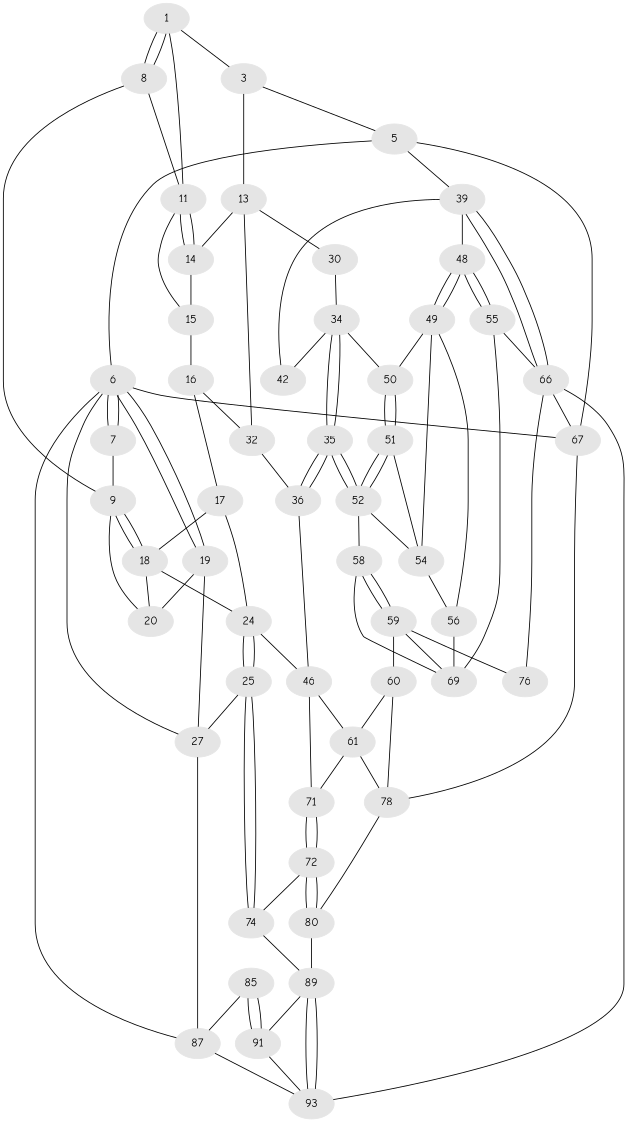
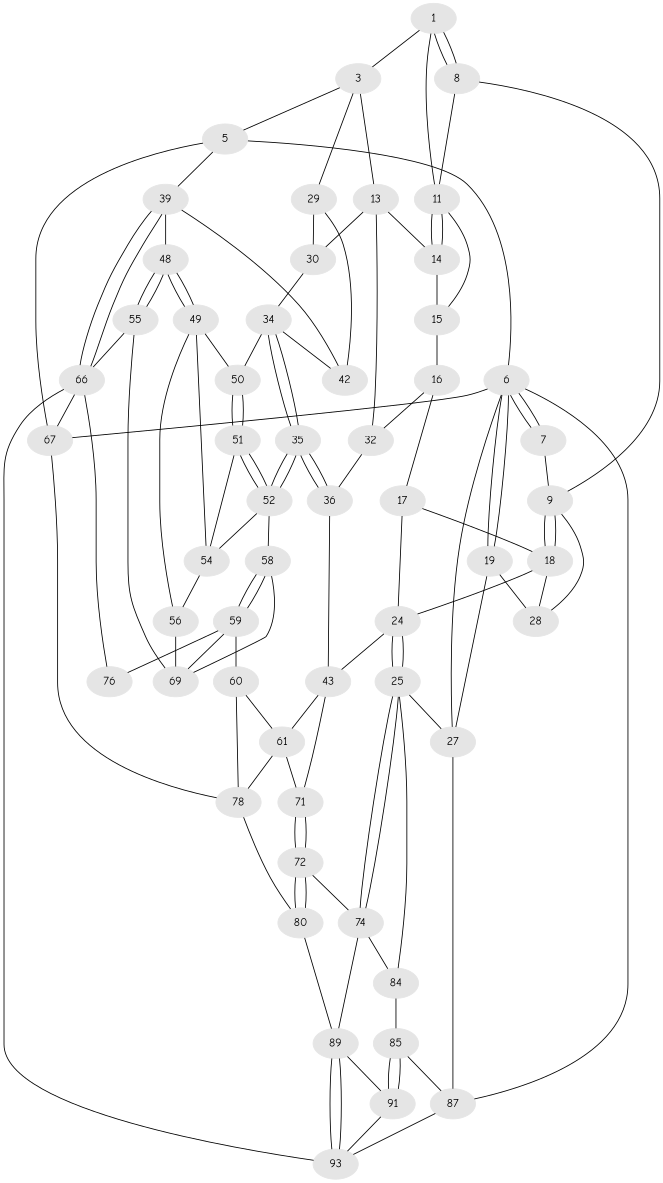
none -> (314, 199)
(151, 621) -> (536, 621)
(309, 682) -> (328, 682)
none -> (396, 983)
